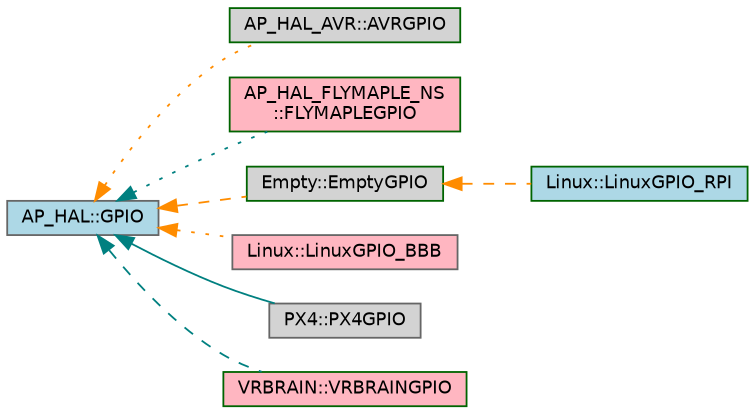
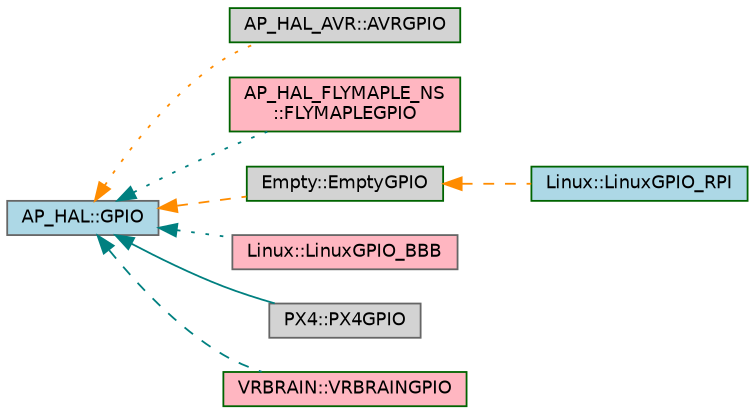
(204, 234) -> (204, 234)
